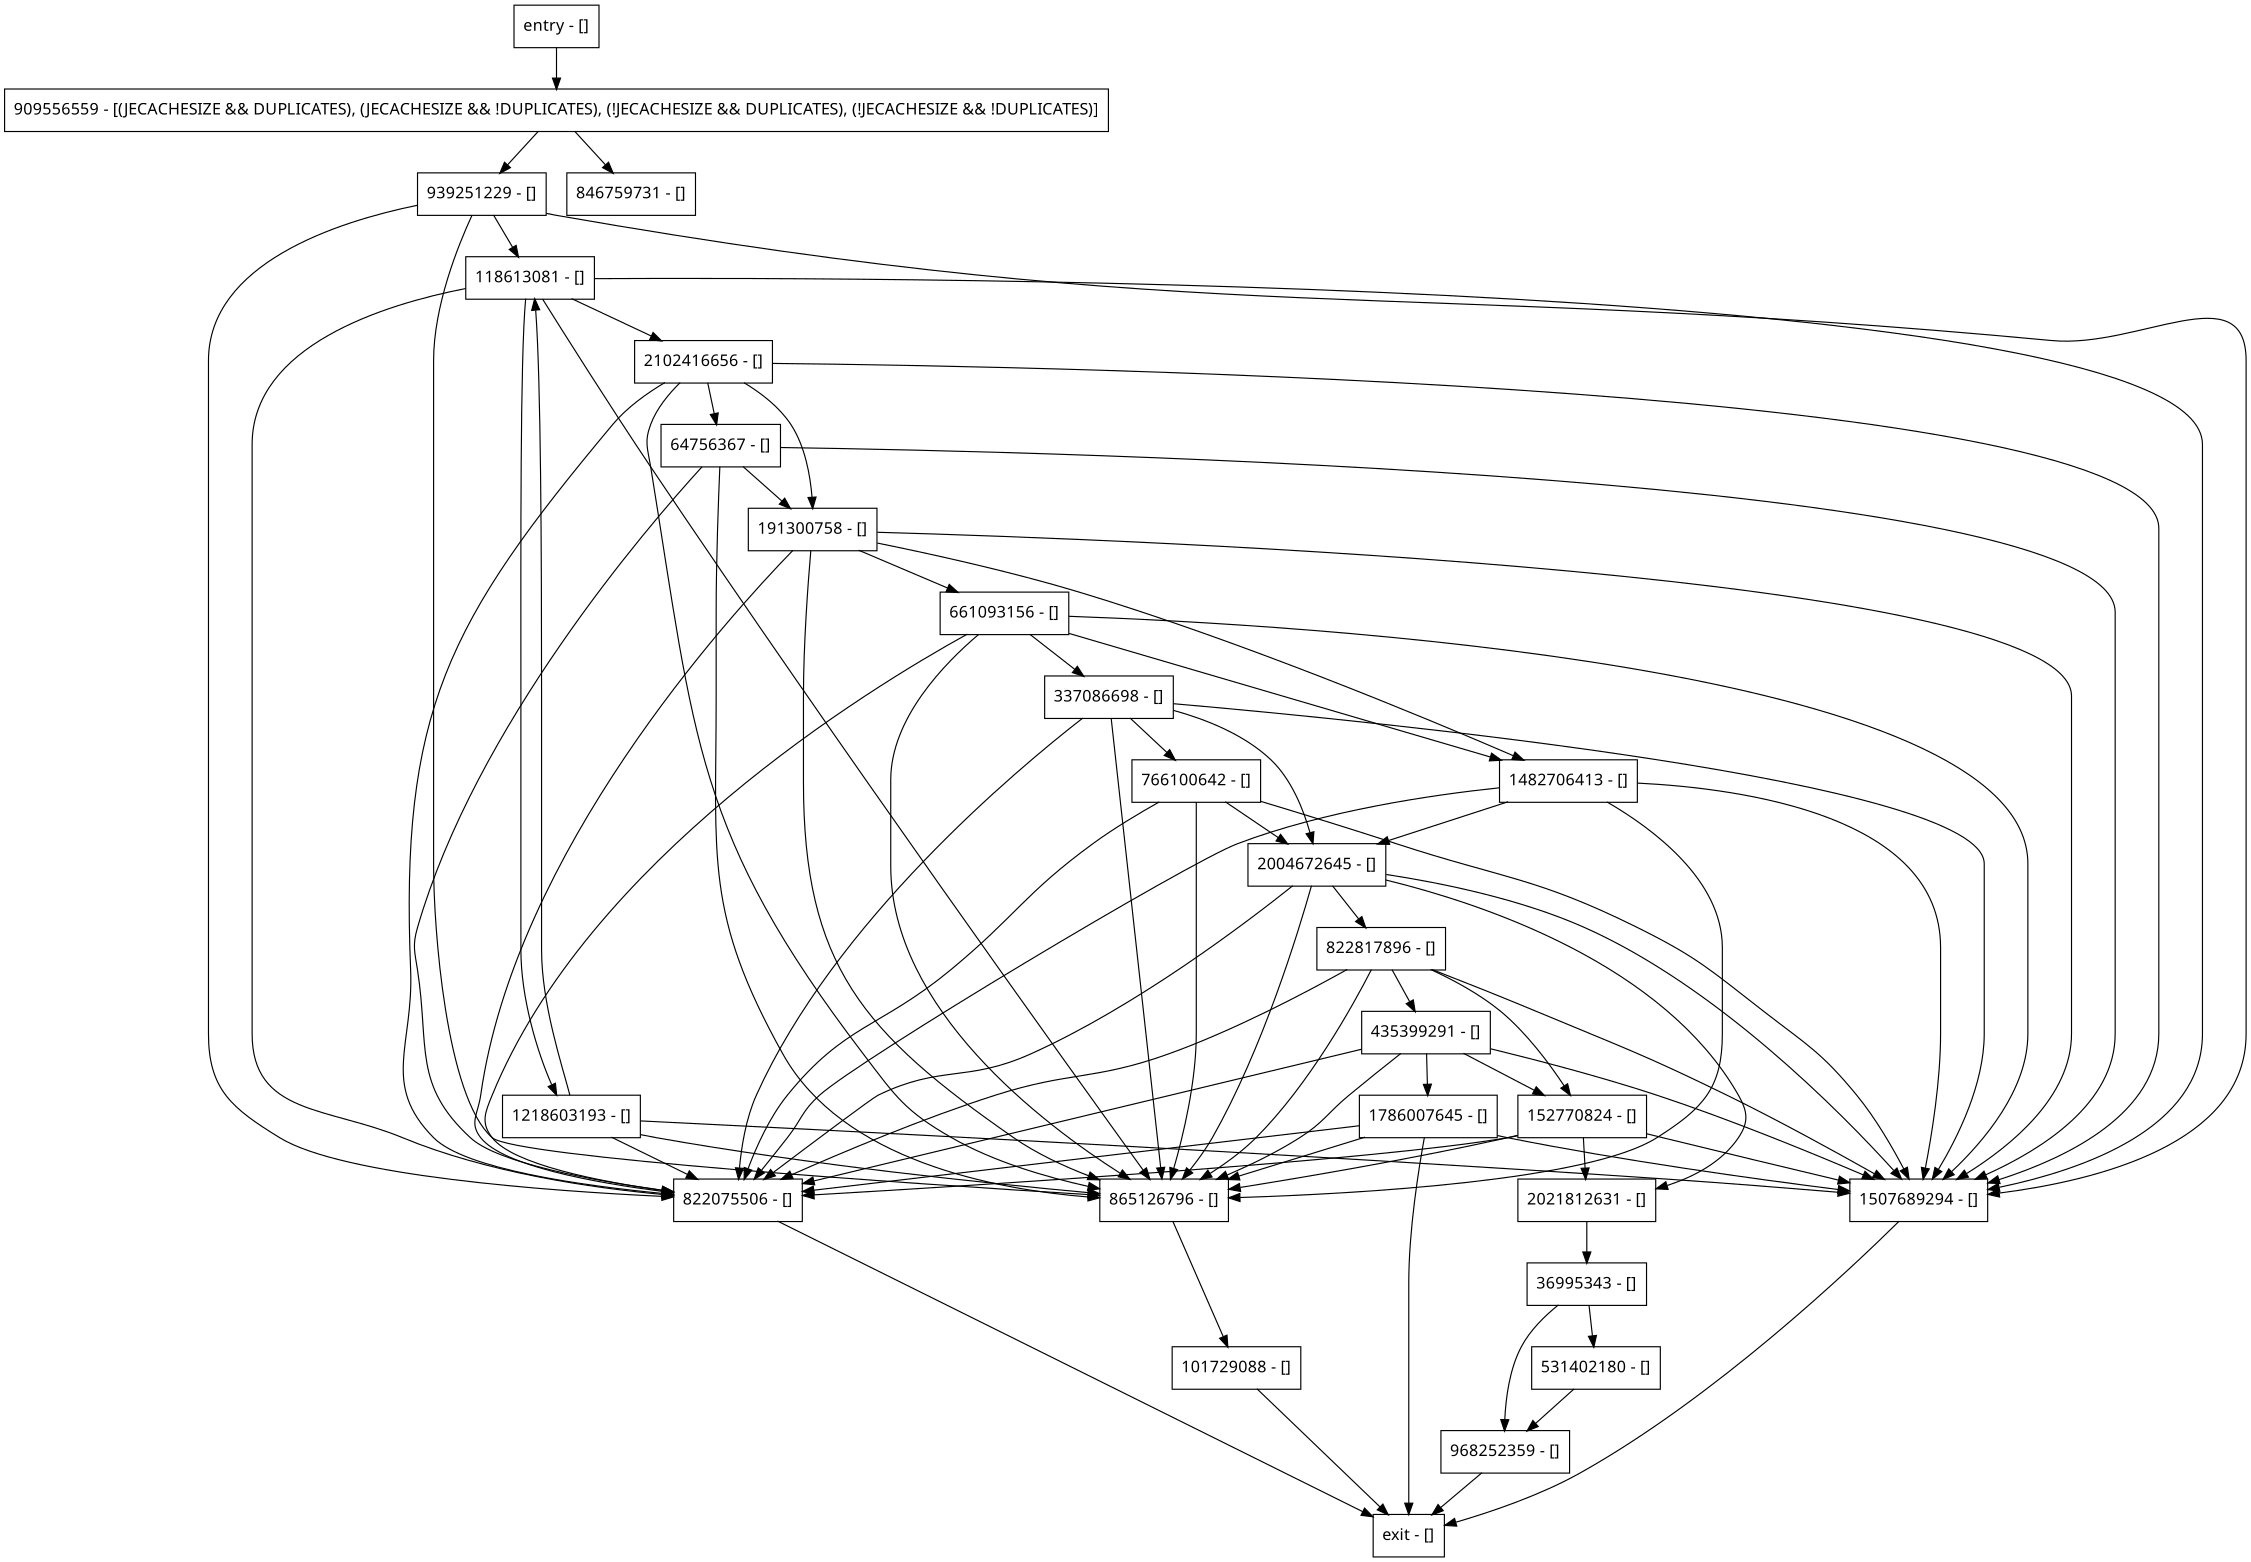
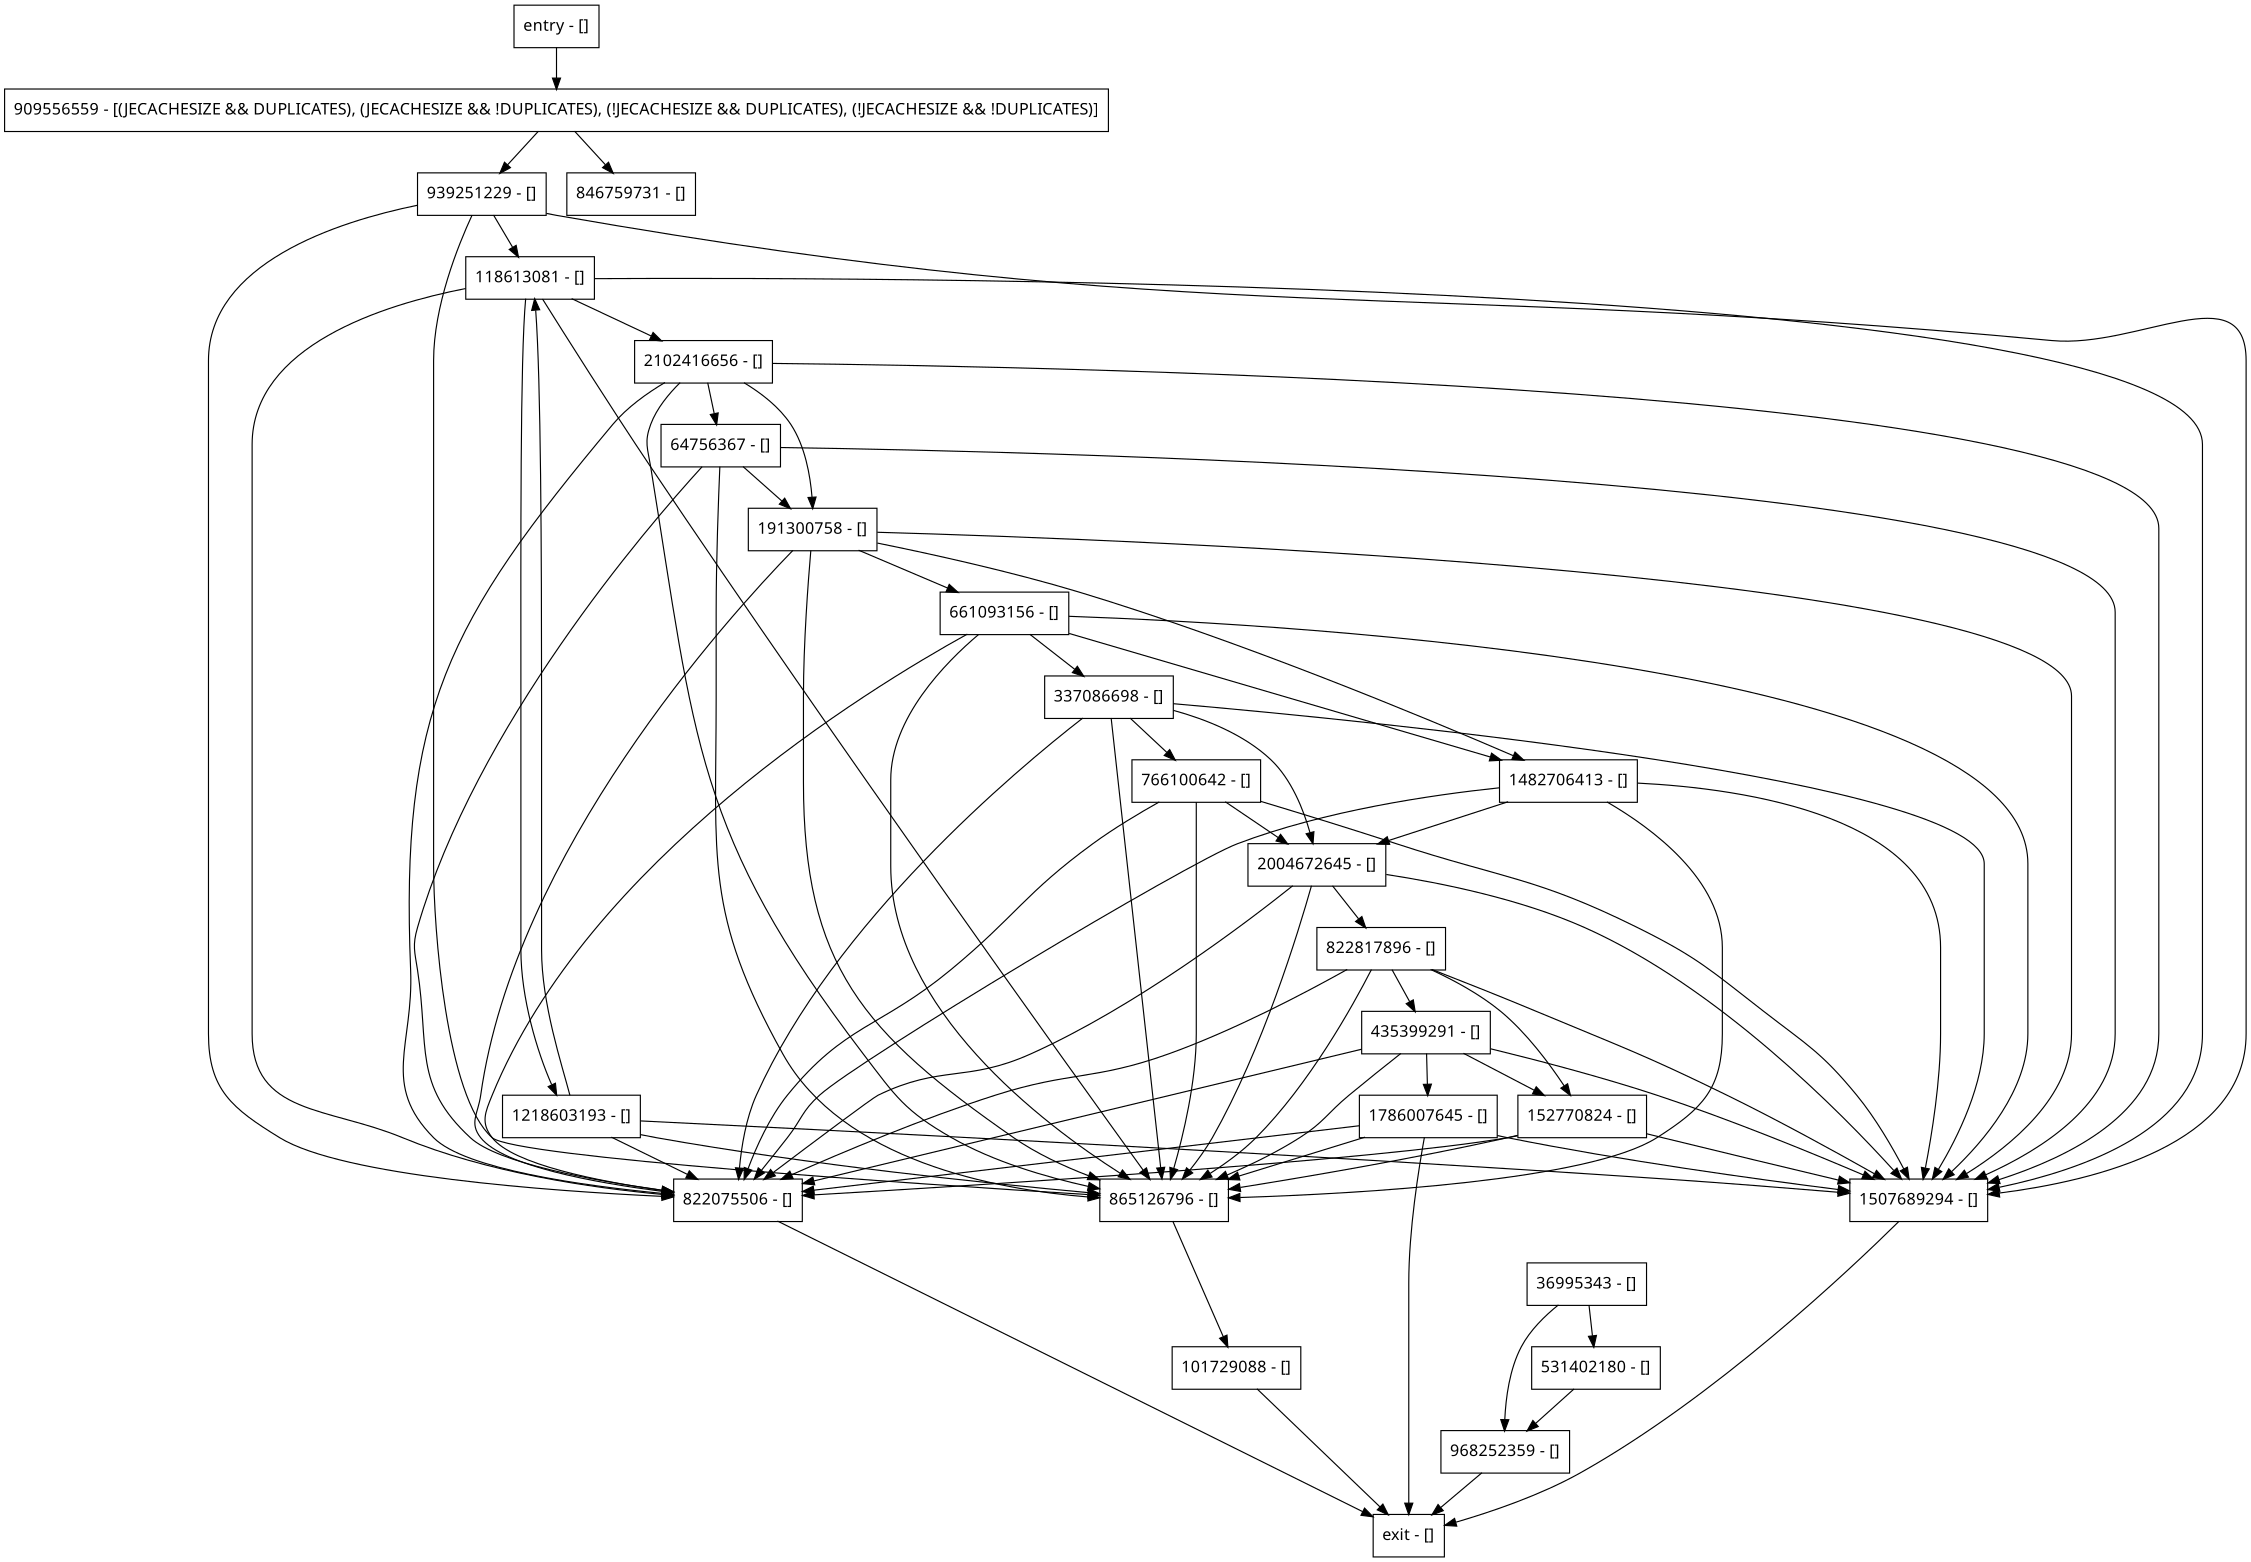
(1587, 1200) -> none
